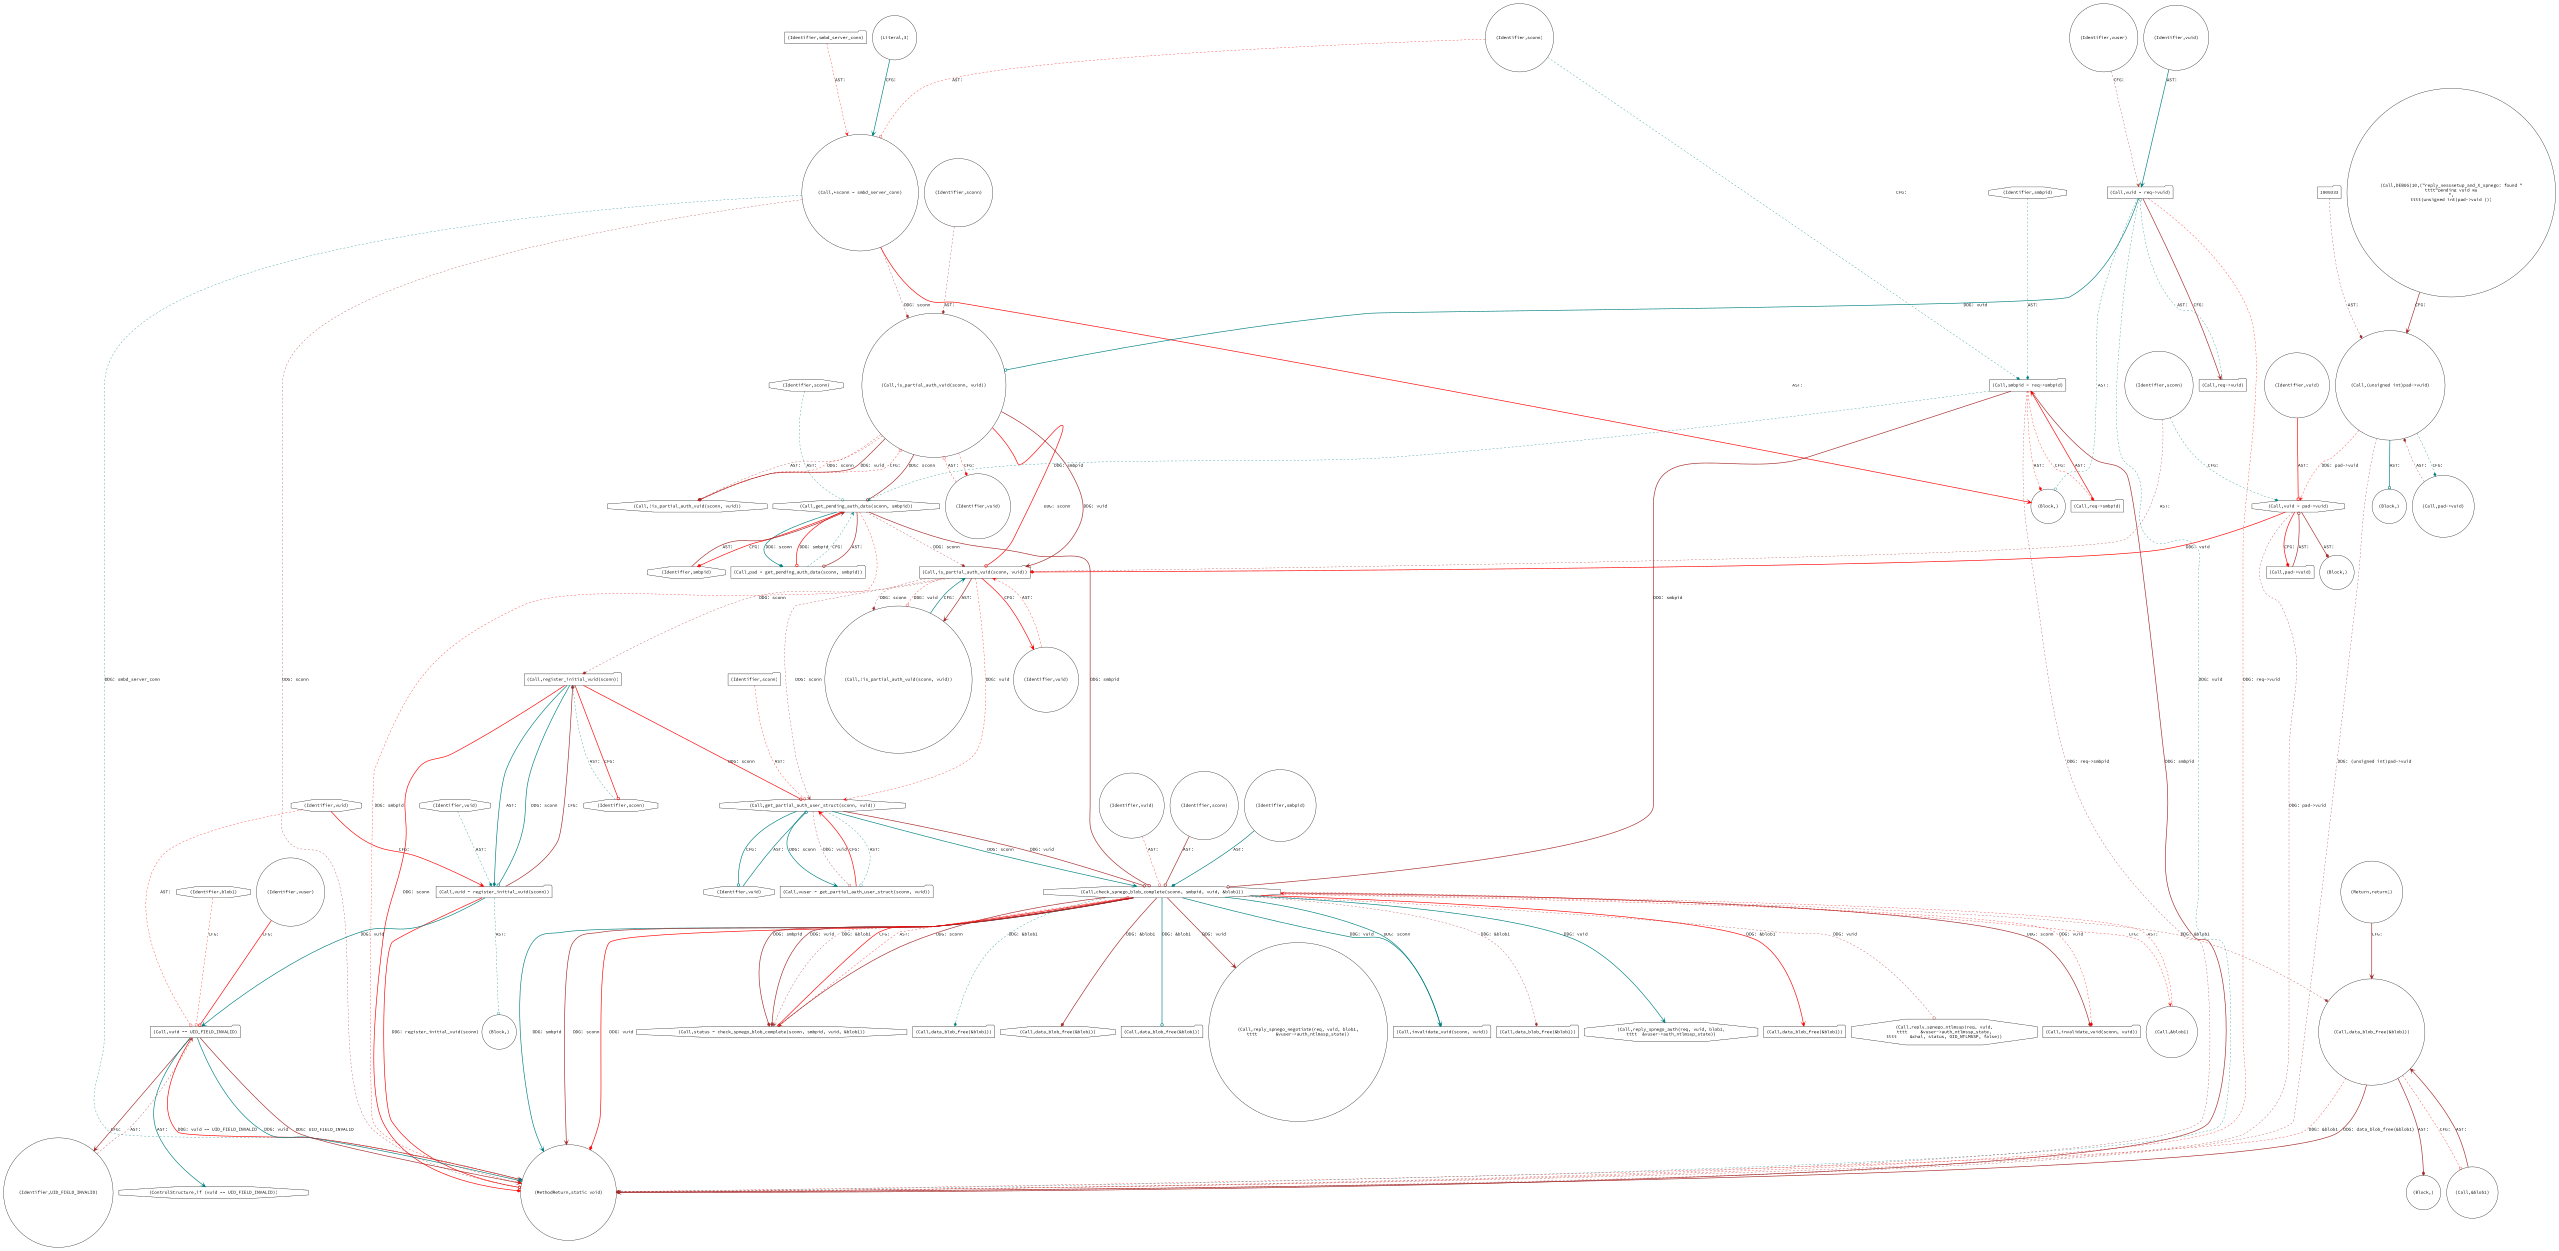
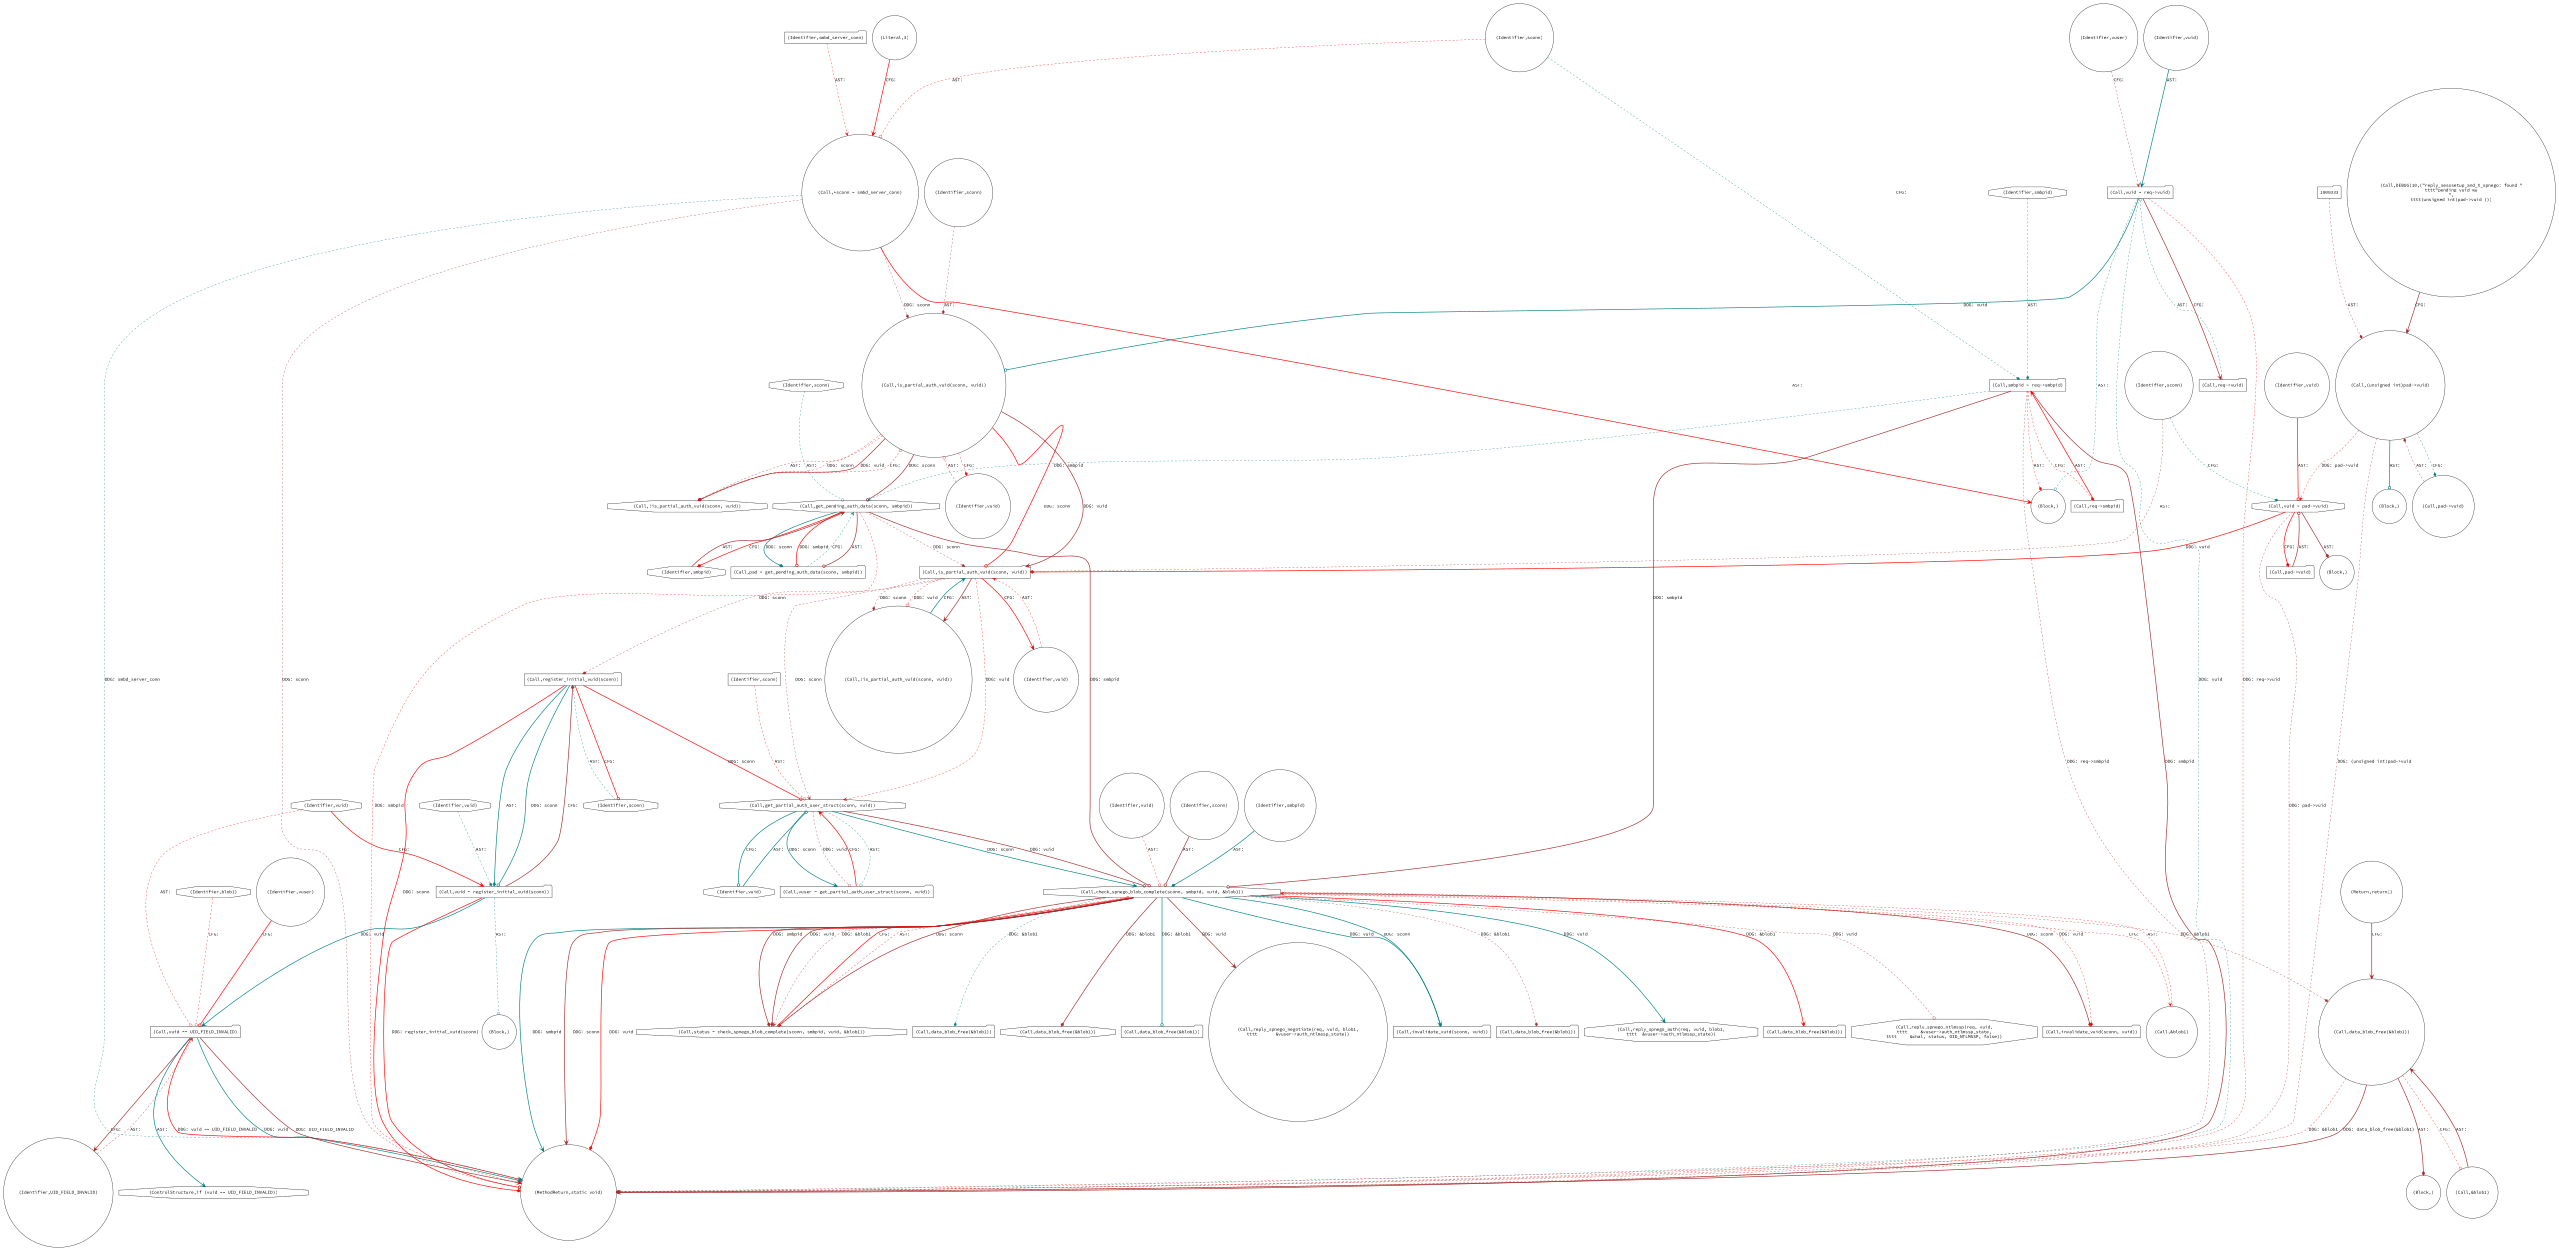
(882, 96) -> (882, 96)
